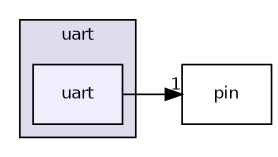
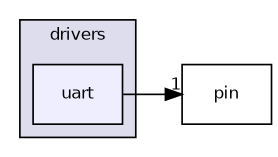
(78, 36) -> (78, 36)
